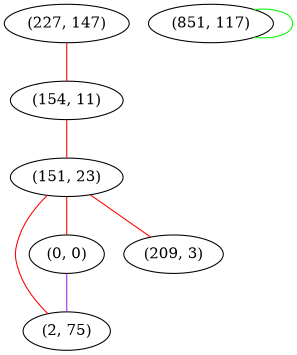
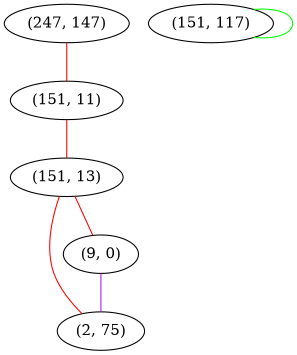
(67, 23) -> (67, 23)
(211, 23) -> (211, 23)
(67, 100) -> (67, 100)
(67, 177) -> (67, 177)
(67, 254) -> (101, 254)
(174, 254) -> none
